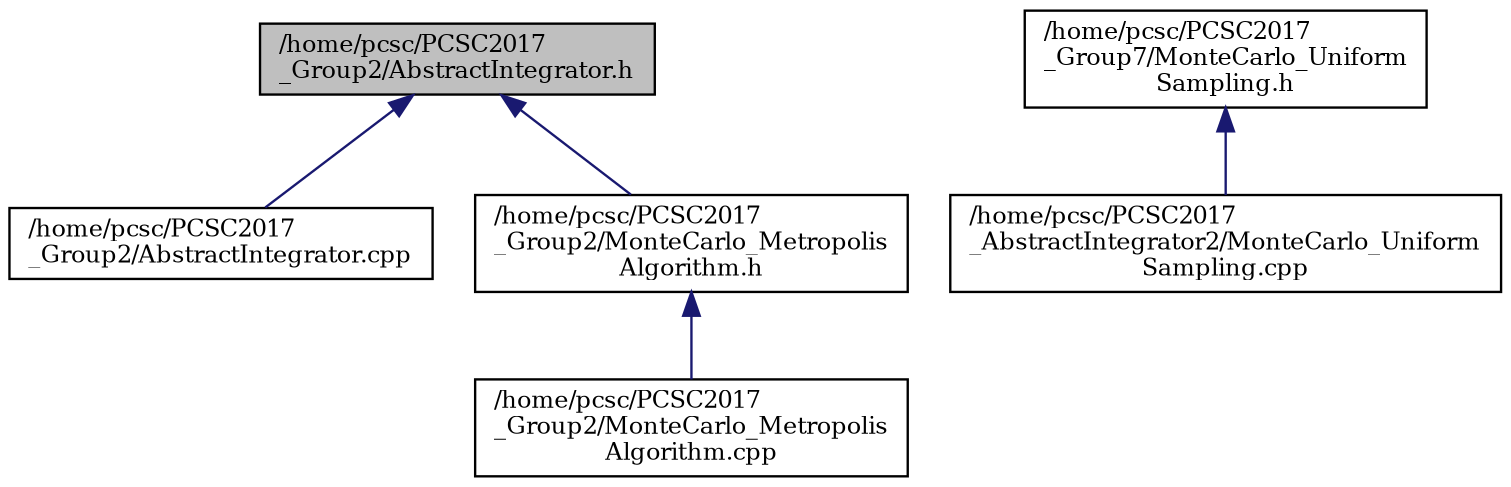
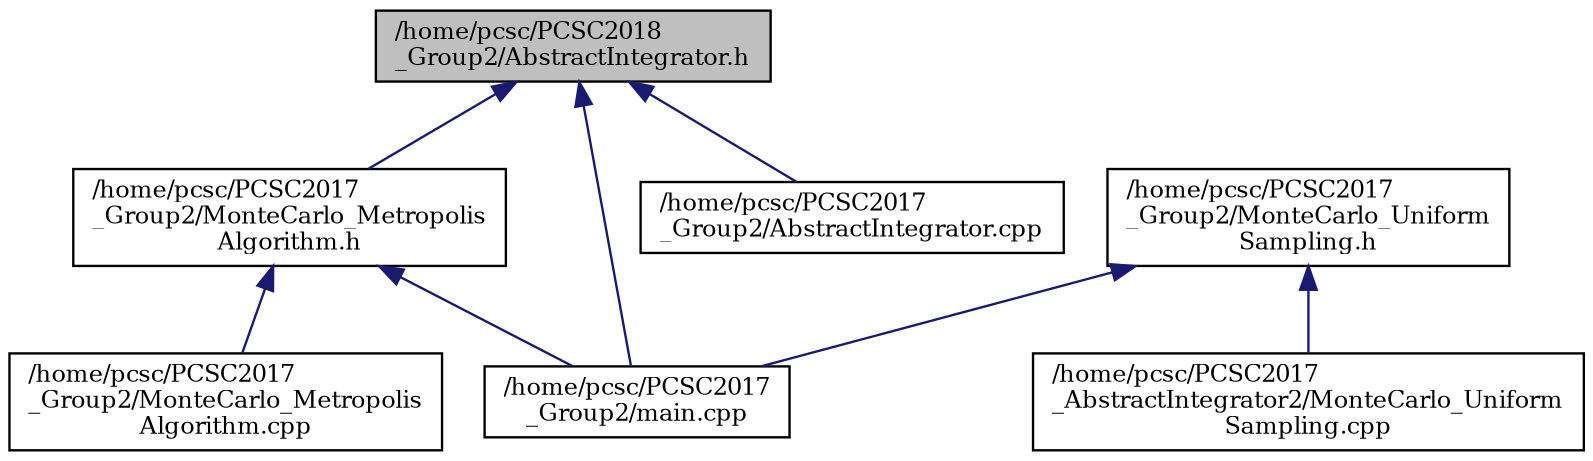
(457, 59) -> (573, 46)
(1226, 59) -> (1308, 217)
none -> (637, 402)
